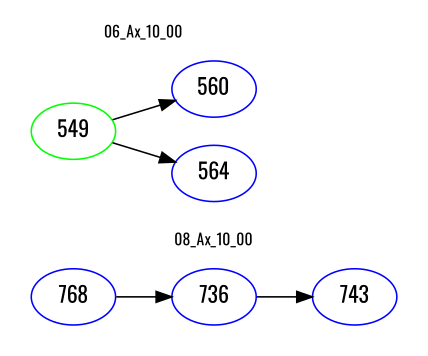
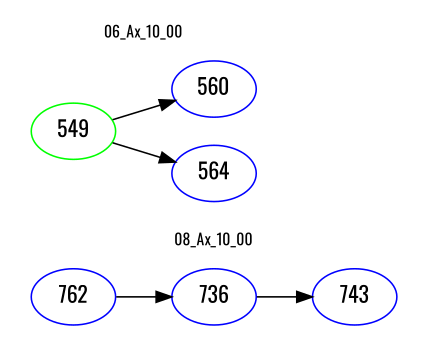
(73, 297) -> (73, 297)
